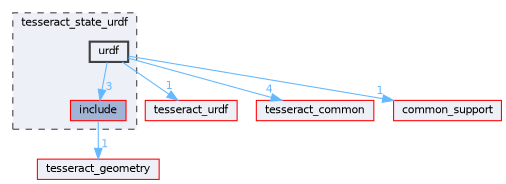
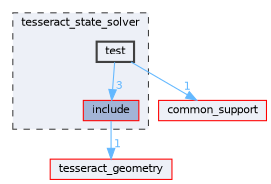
(75, 23) -> (81, 23)
(109, 52) -> (115, 52)
(191, 111) -> none
(315, 111) -> none
